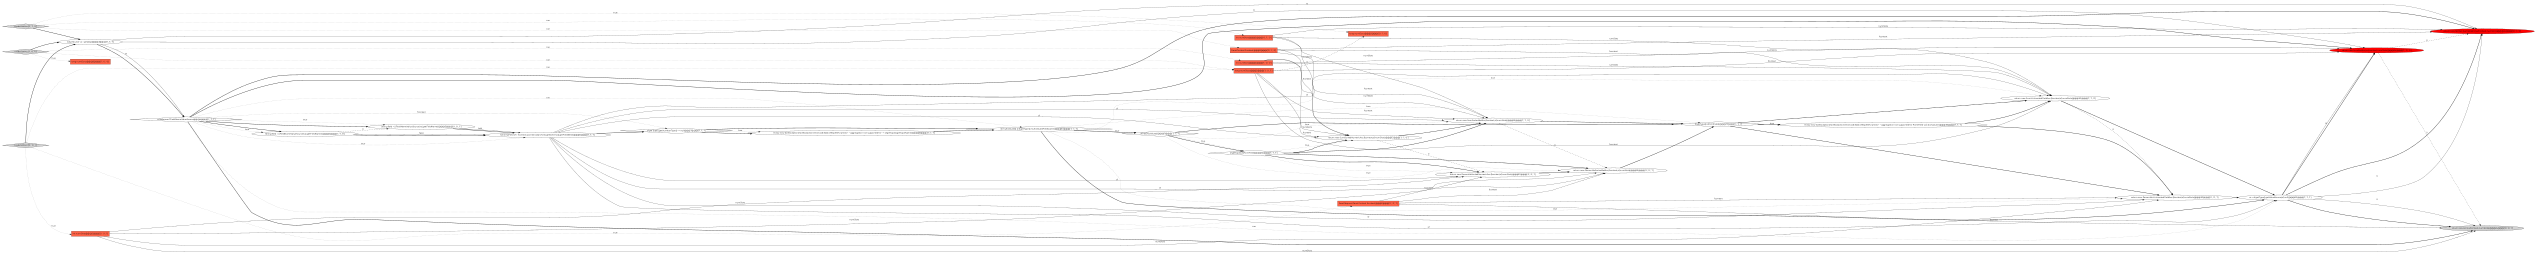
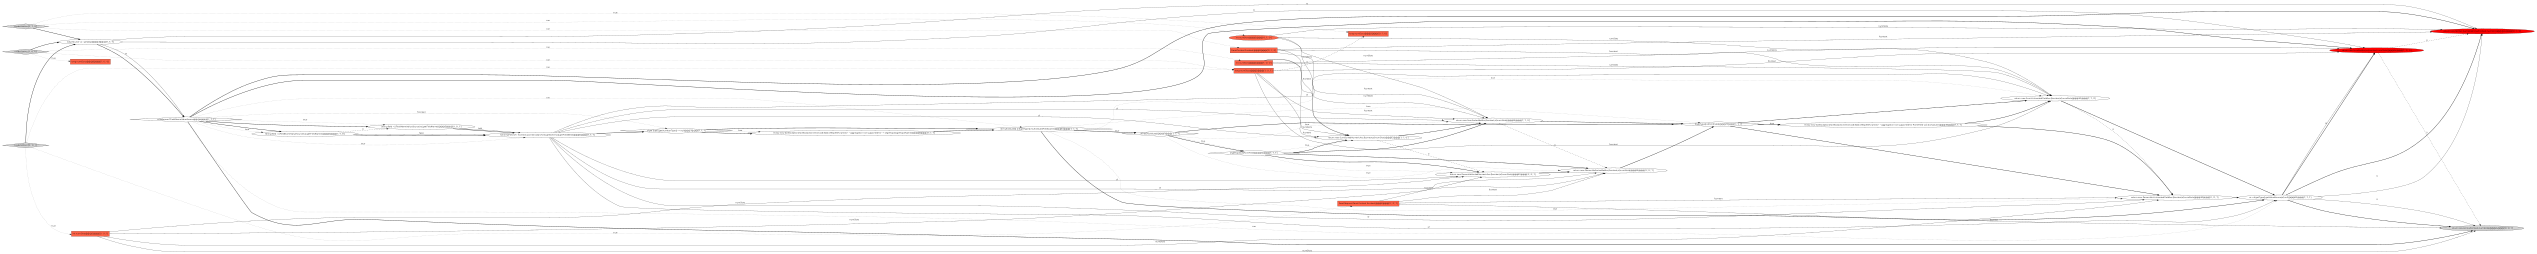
(1254, 38) -> (1254, 38)
